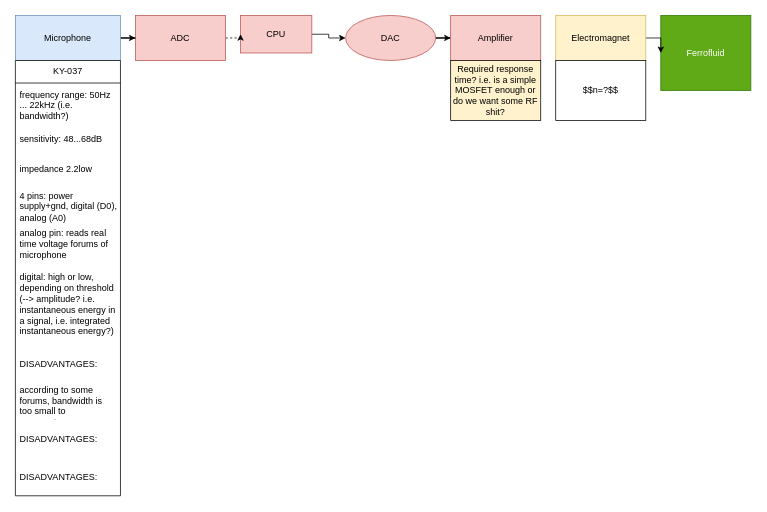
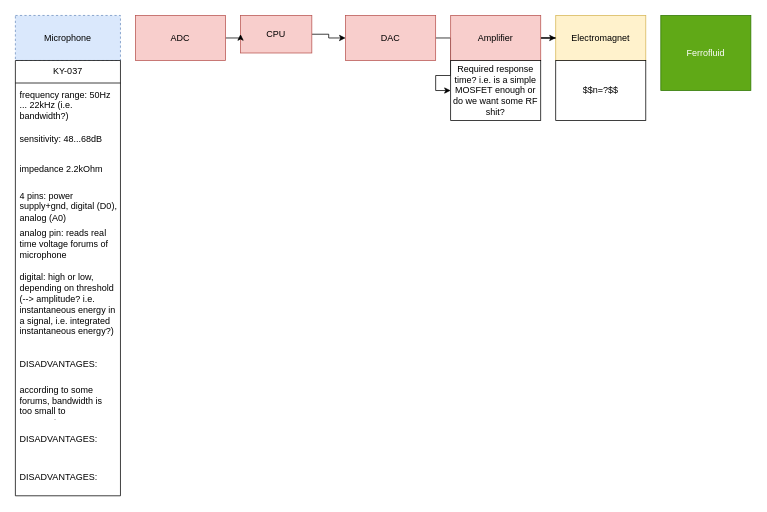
(68, 38) -> (68, 38)
(130, 38) -> none
(233, 38) -> (233, 38)
(390, 38) -> (390, 38)
(450, 38) -> (435, 79)
none -> (550, 38)
(660, 46) -> none
(495, 90) -> (495, 90)
(56, 169) -> (59, 169)
